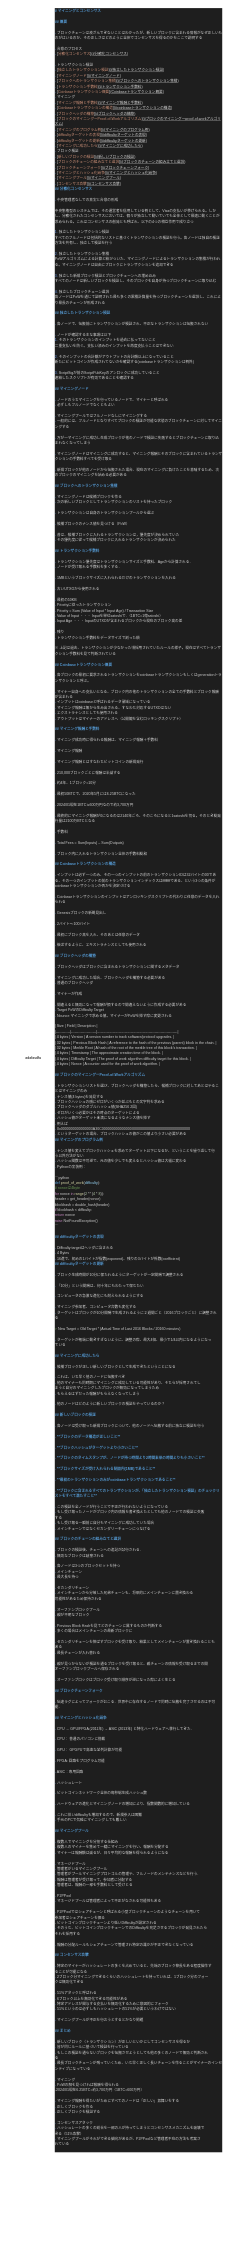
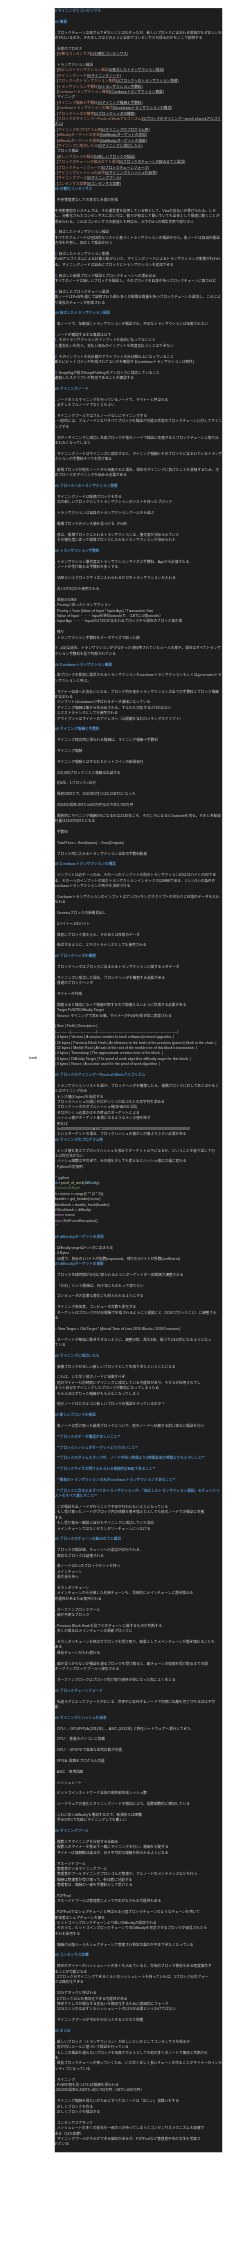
(33, 1058) -> (33, 1058)
